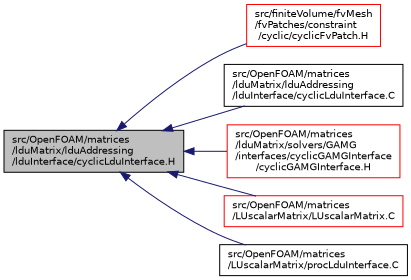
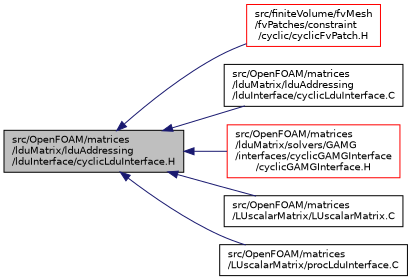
(314, 211) -> (314, 211)
